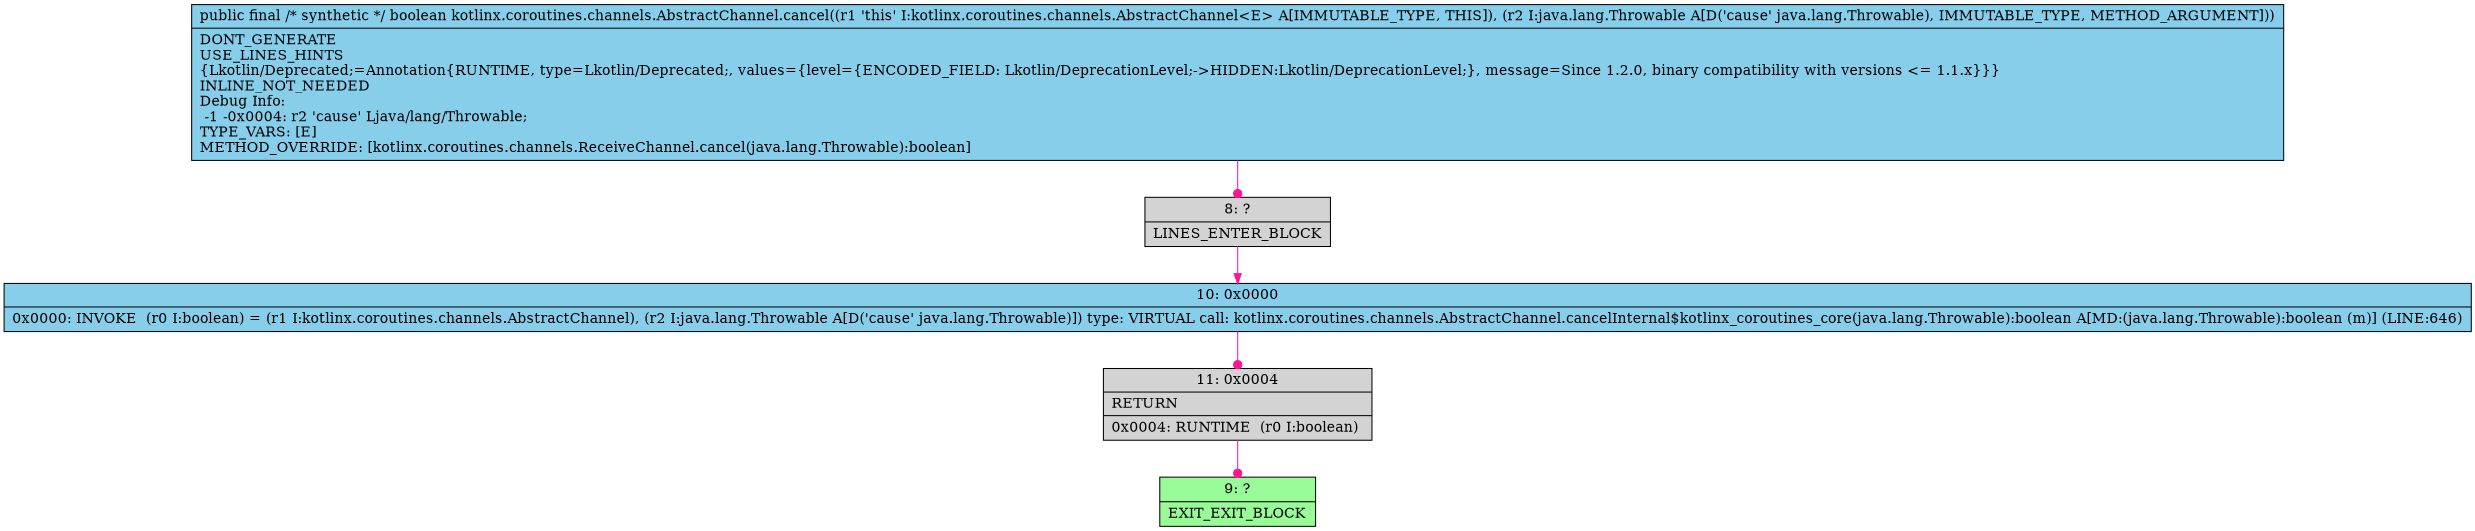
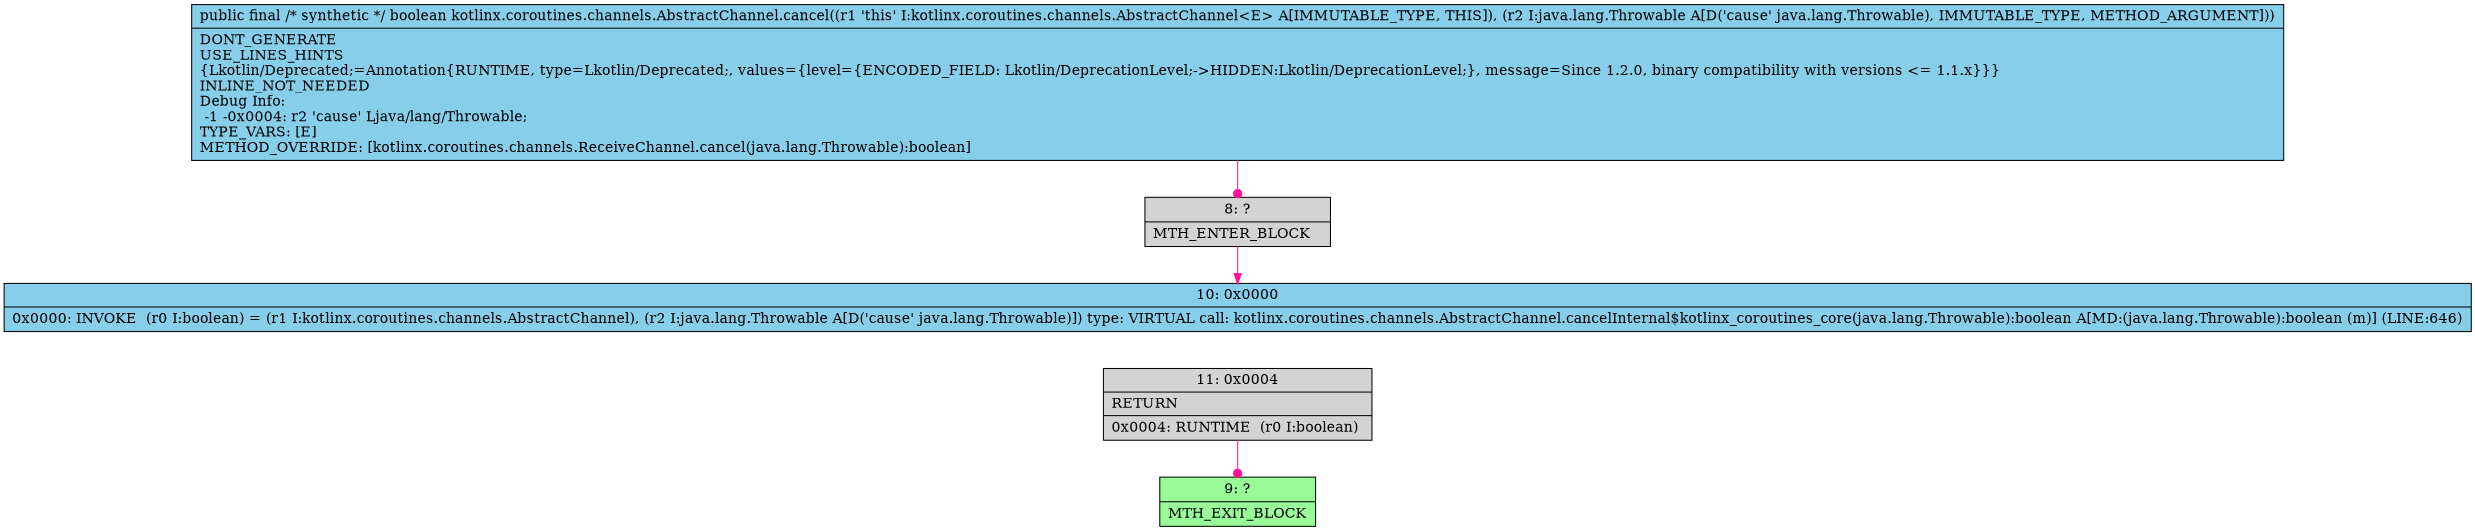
(1238, 234) -> (1232, 234)
(1238, 346) -> none
(1237, 514) -> (1238, 514)
